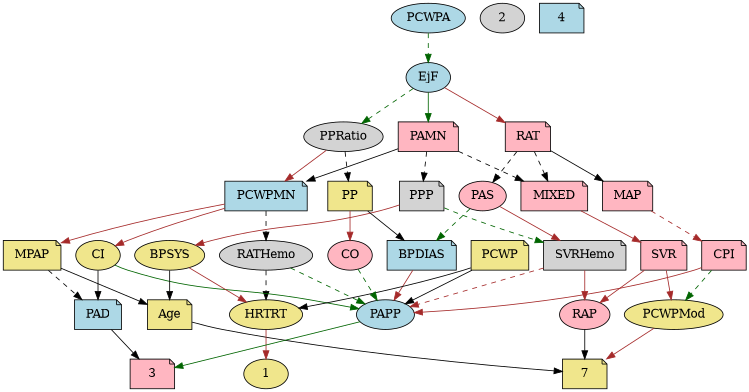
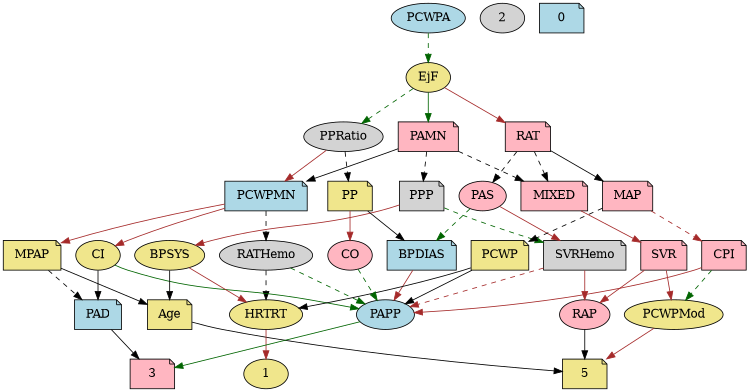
(562, 18) -> (562, 18)
(428, 77) -> (428, 77)
none -> (569, 223)
(585, 374) -> (585, 374)
